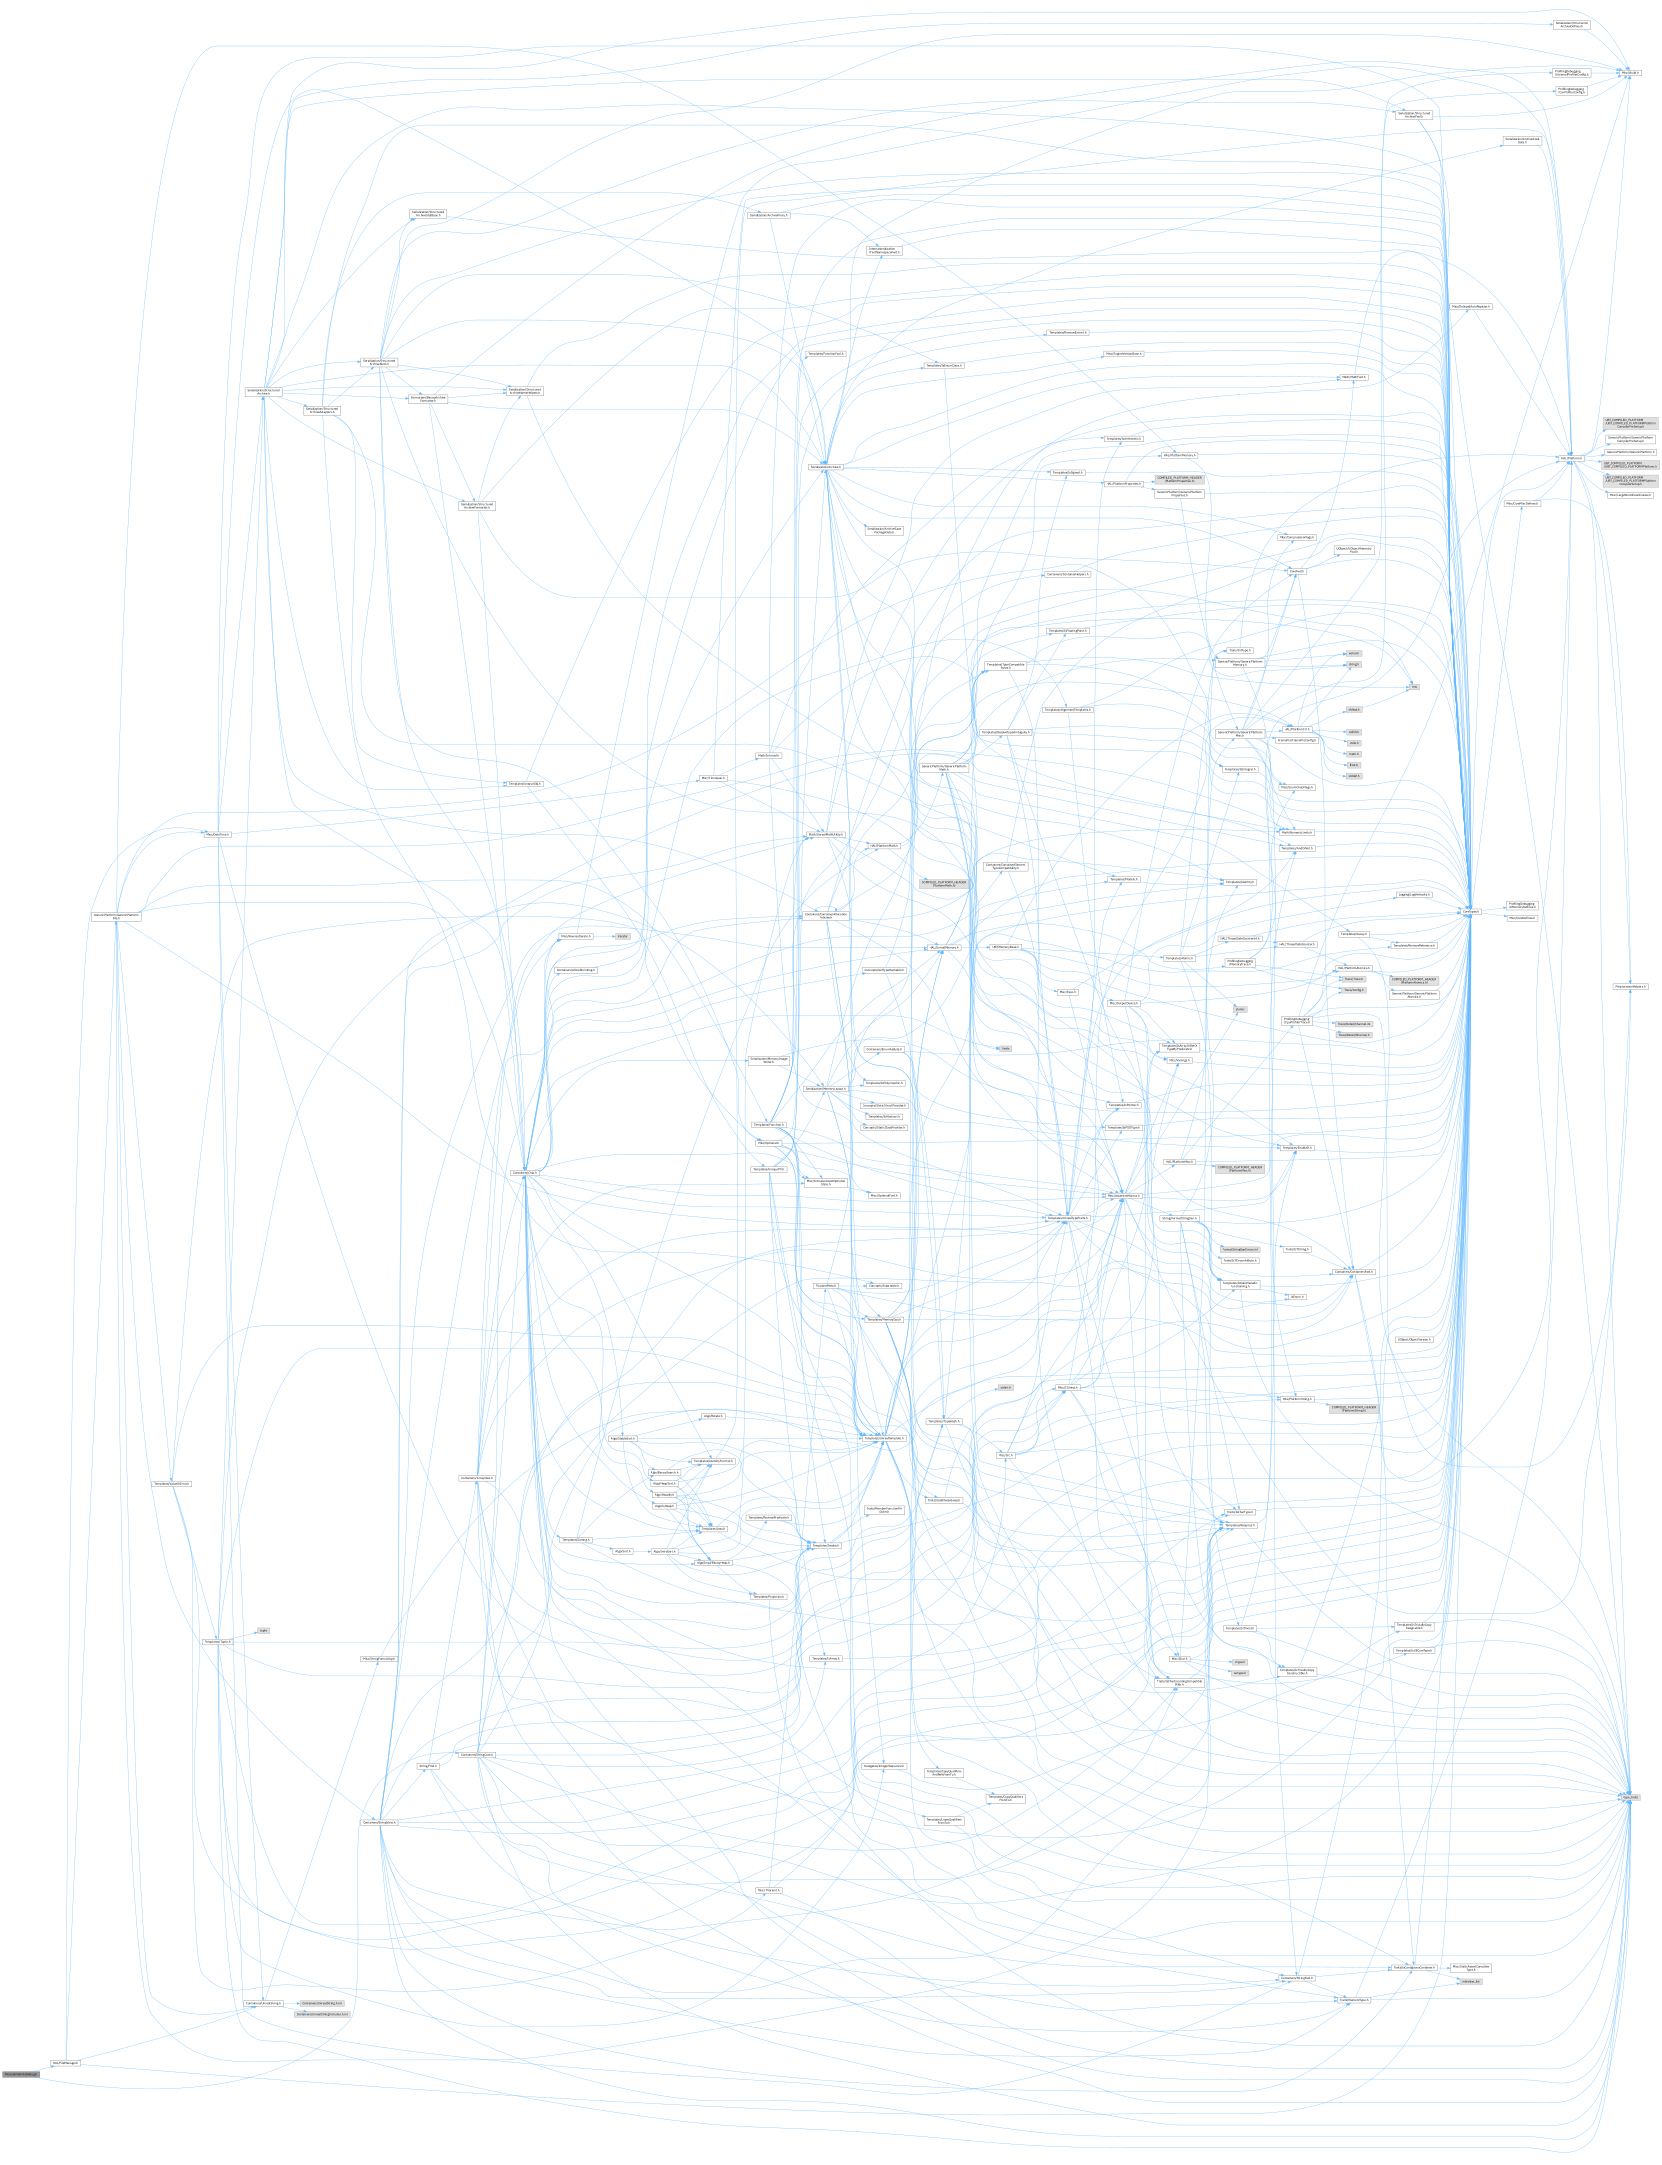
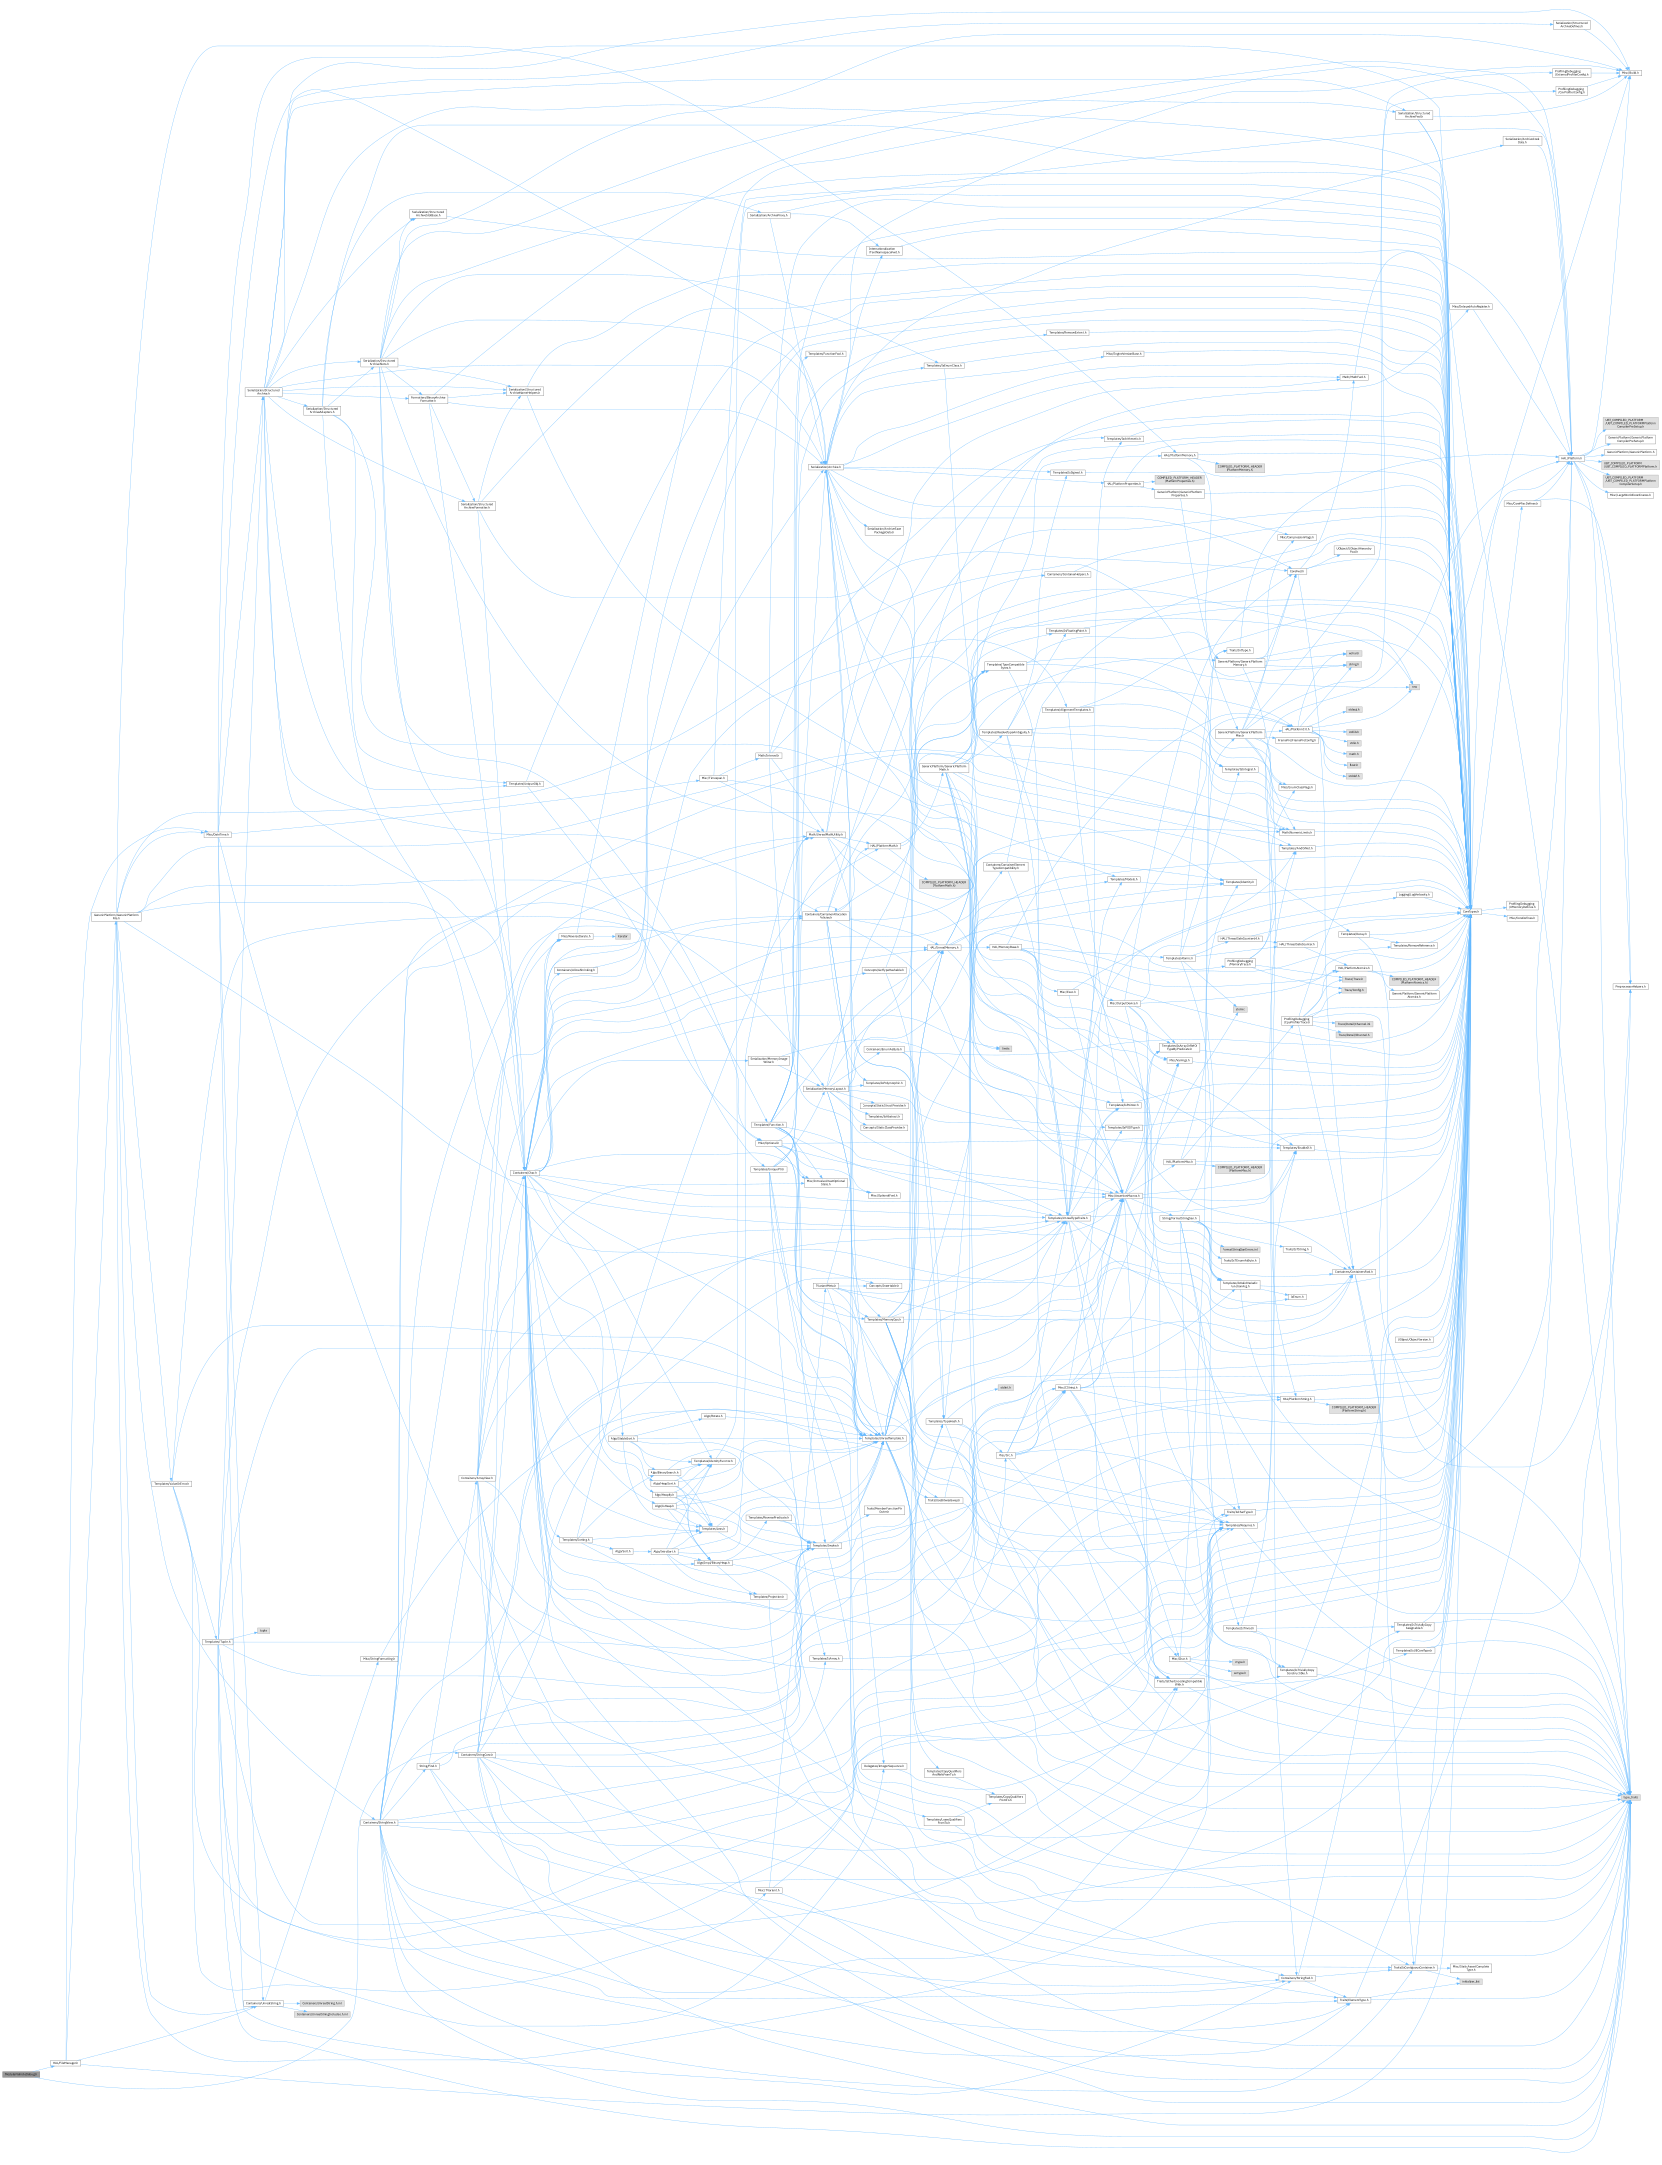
none -> (1240, 468)
(1385, 700) -> (1365, 719)
(1006, 947) -> (1006, 947)
